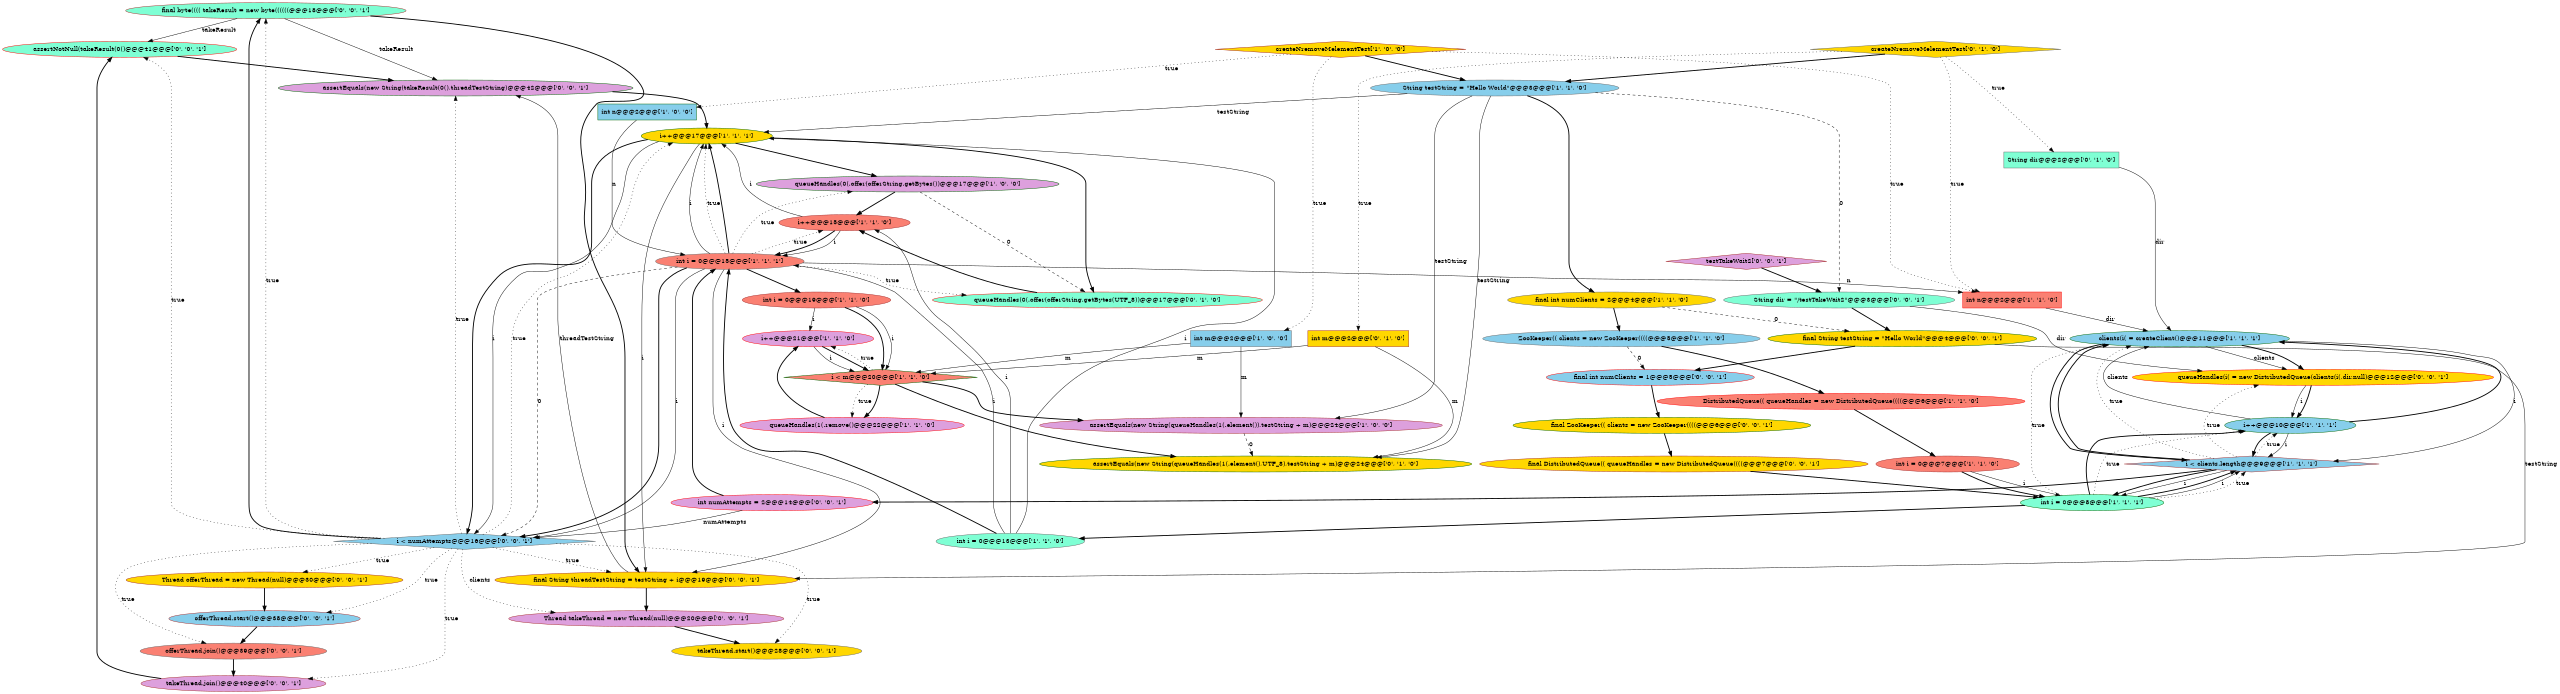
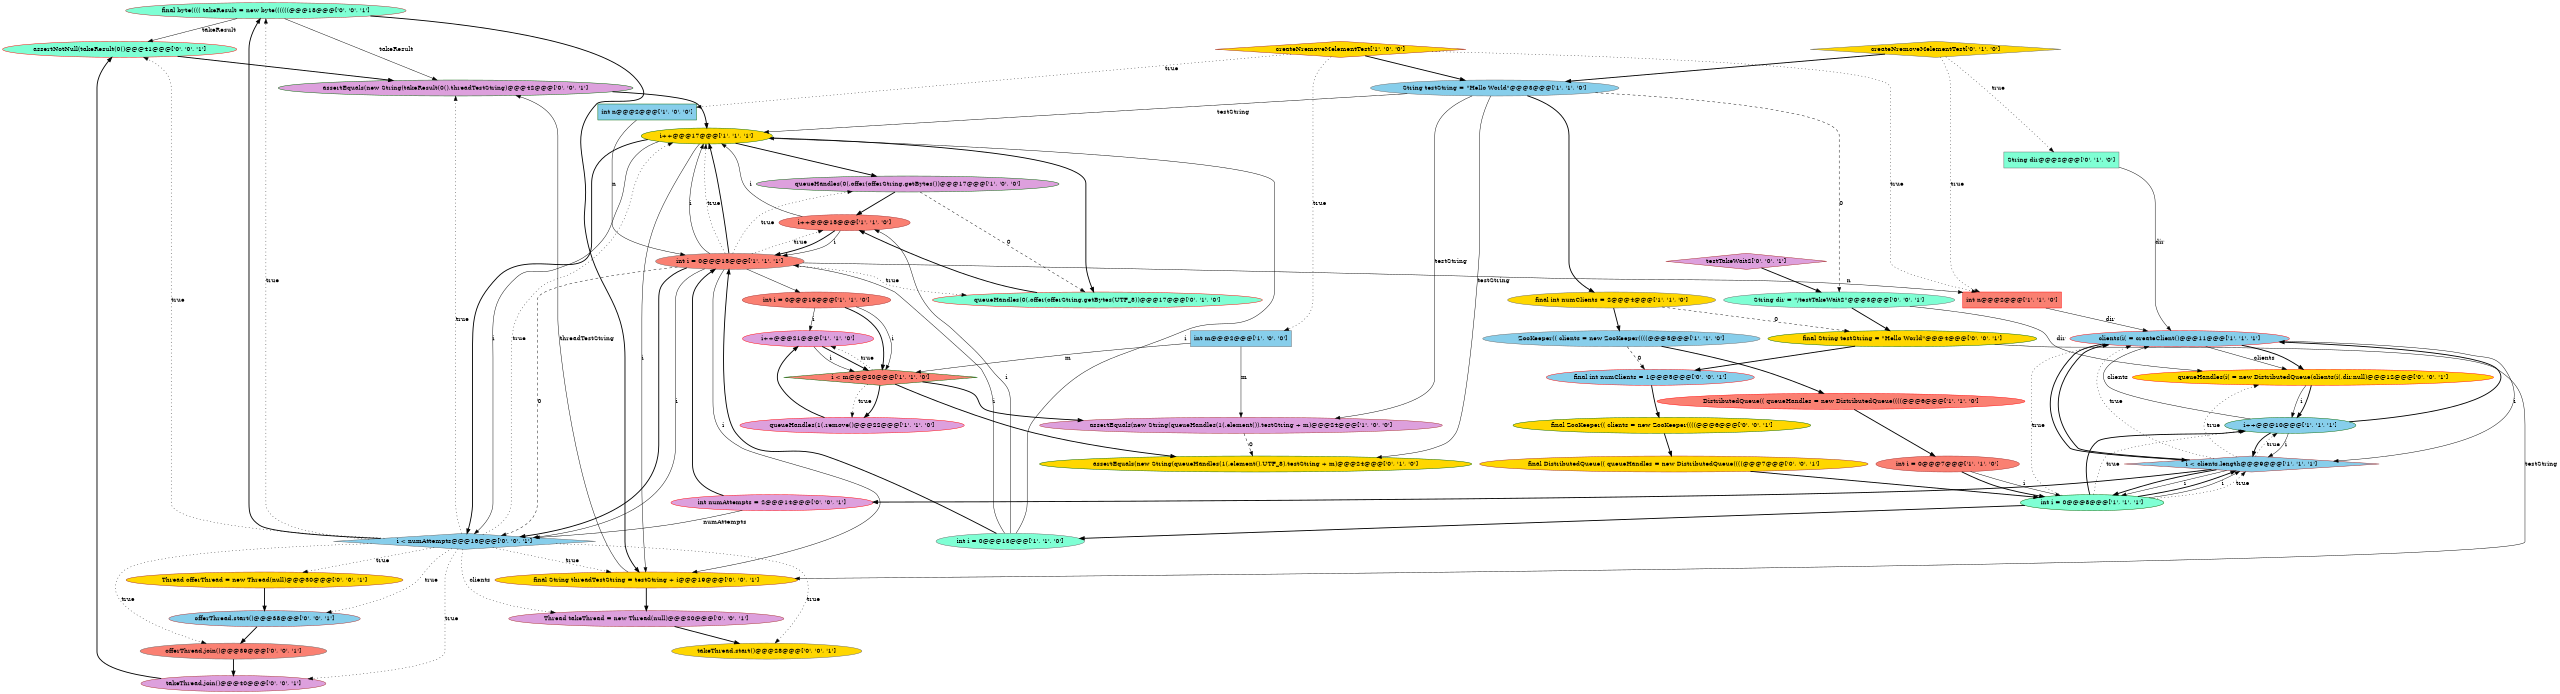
(771, 280) -> (771, 280)
(1358, 339) -> none
(2180, 339) -> (2180, 339)
